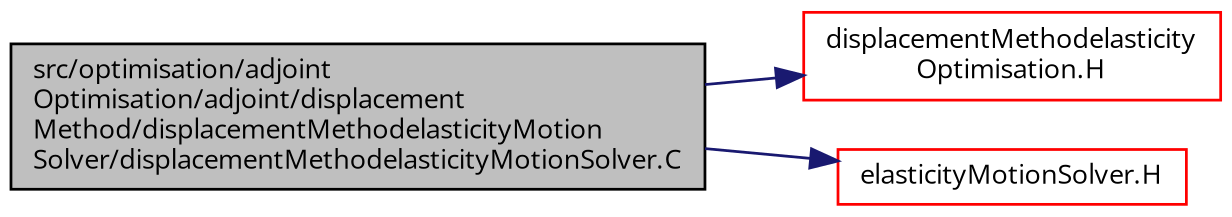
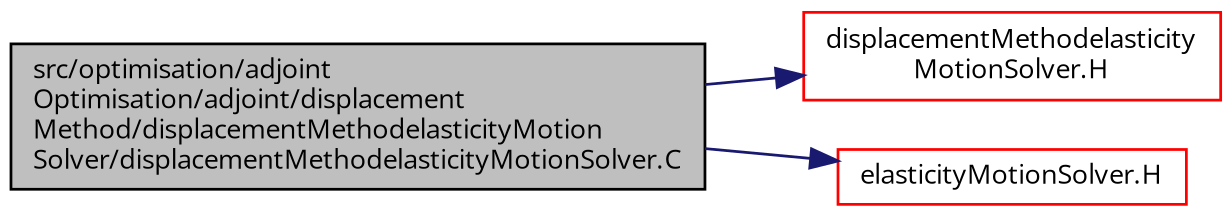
(1012, 56) -> (1012, 56)
